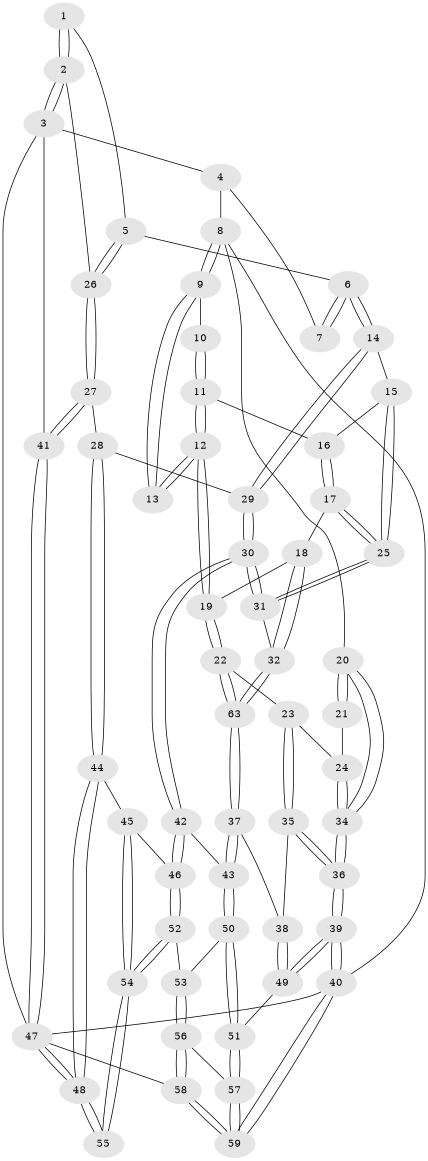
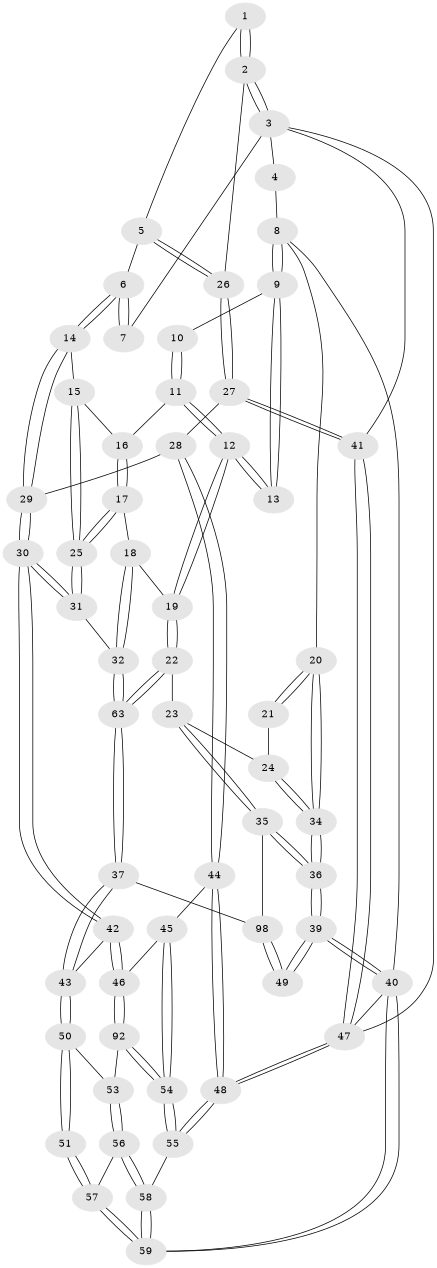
(278, 254) -> (197, 231)
(175, 929) -> (119, 1037)
(283, 929) -> (263, 929)
(257, 1012) -> none
(104, 1063) -> (160, 1171)
